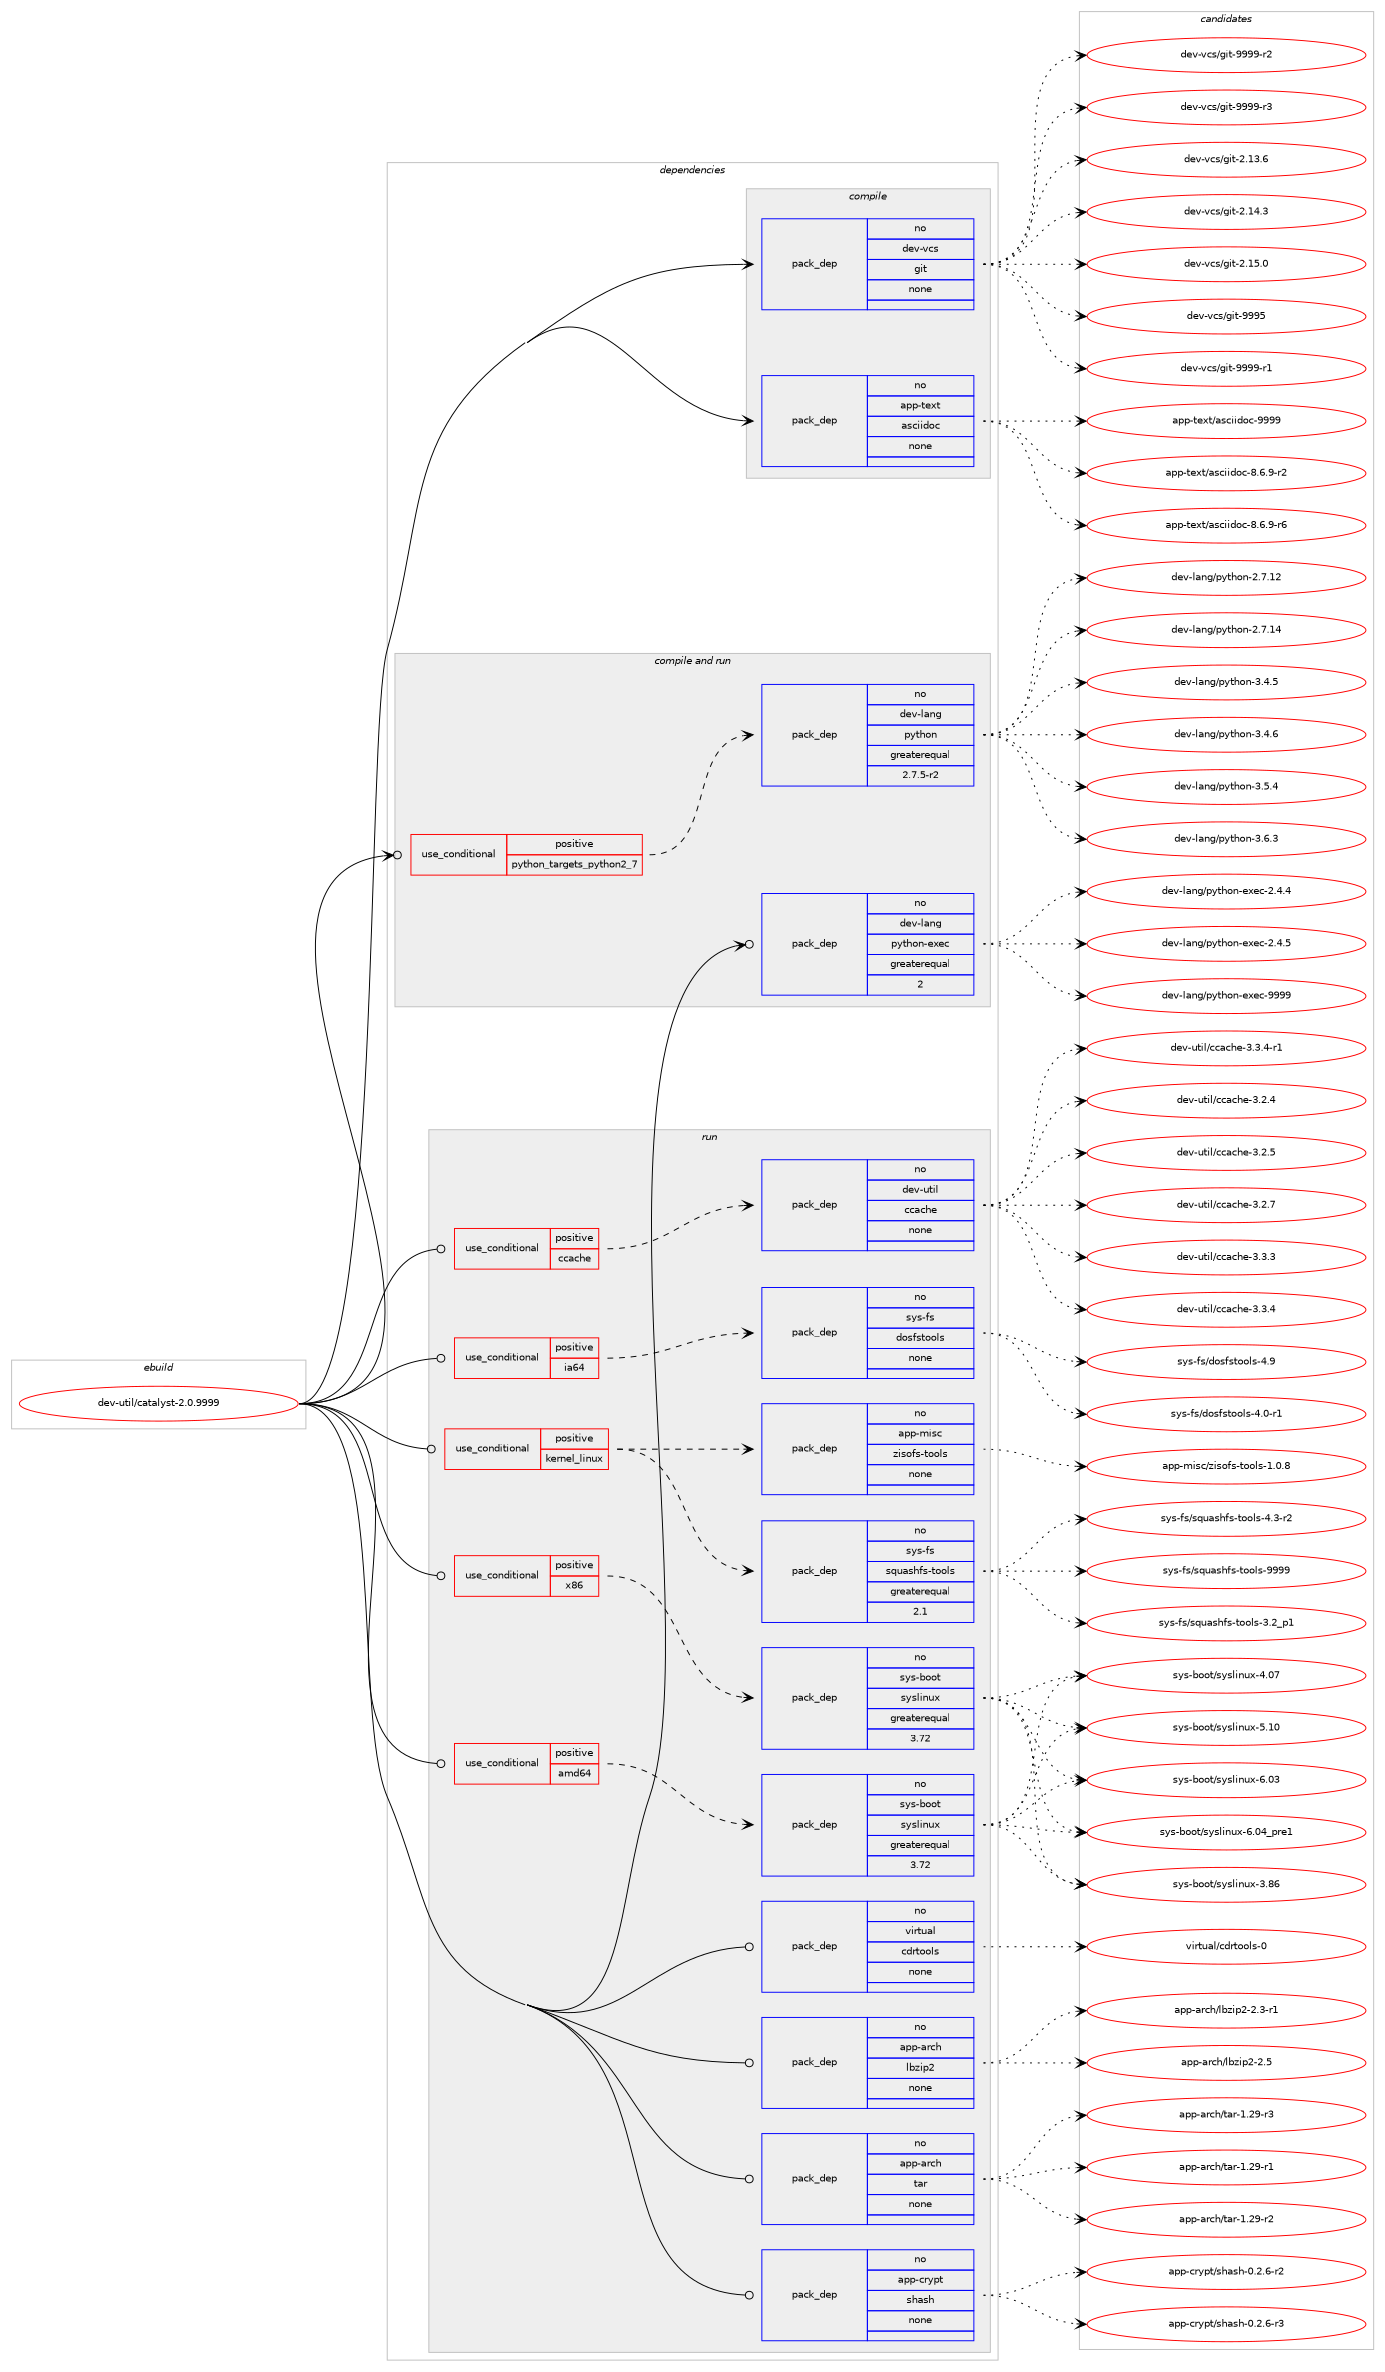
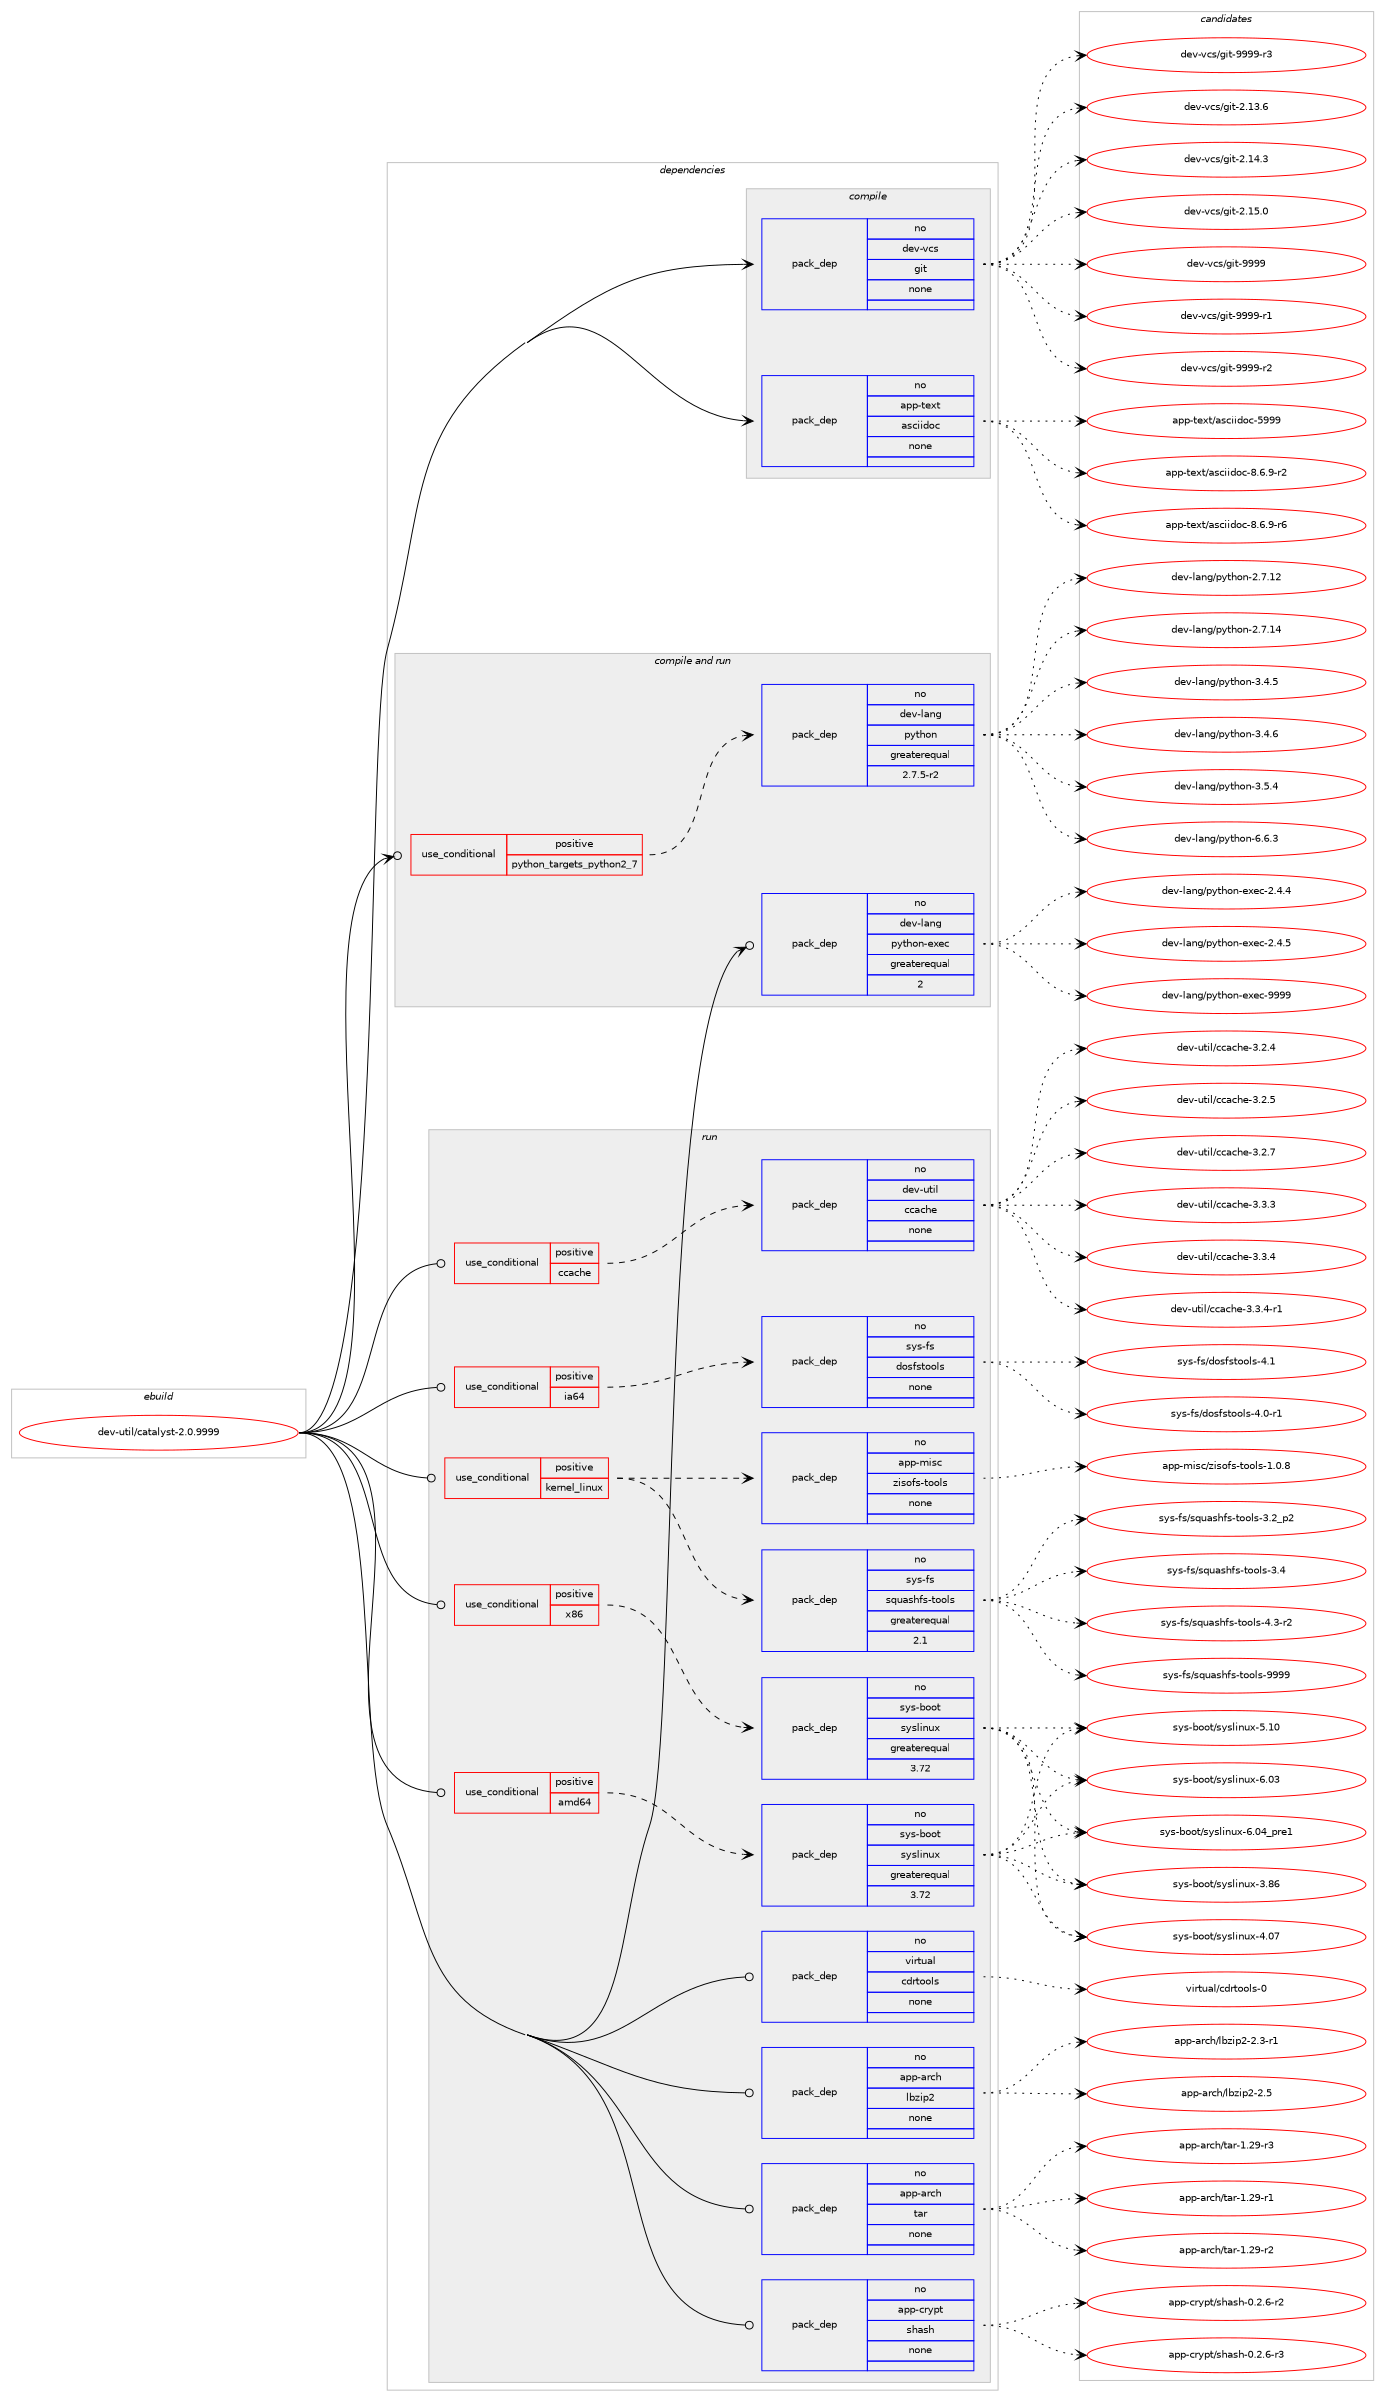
(1227, 317) -> (1227, 264)
(1227, 421) -> (1227, 421)
(1227, 839) -> (1227, 839)
(1227, 1362) -> (1227, 1362)
none -> (1227, 1571)
(1227, 1623) -> (1227, 1519)
